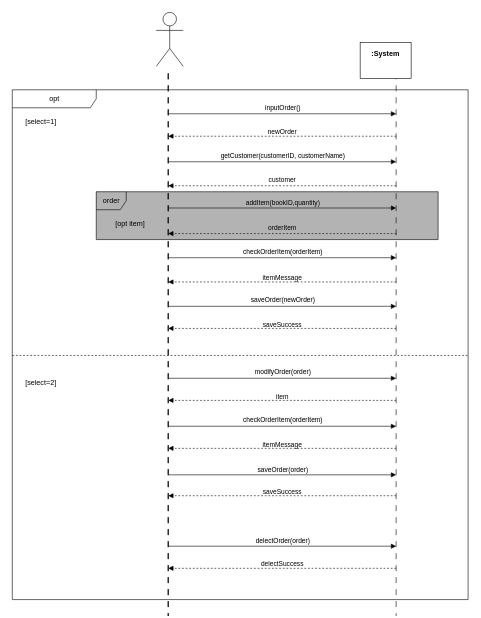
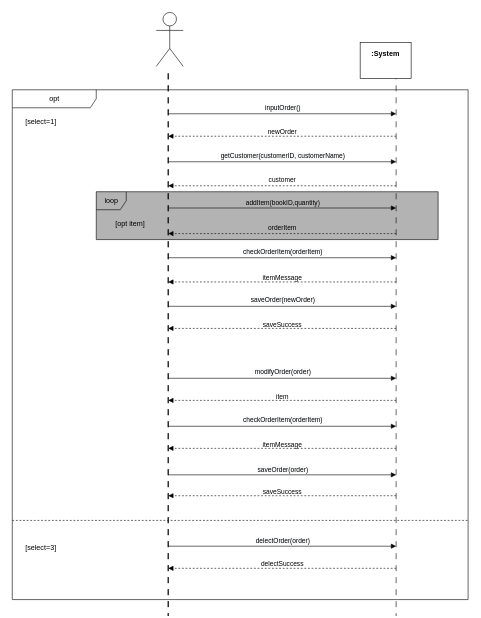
(112, 201) -> (112, 201)
(240, 355) -> none
none -> (240, 521)
